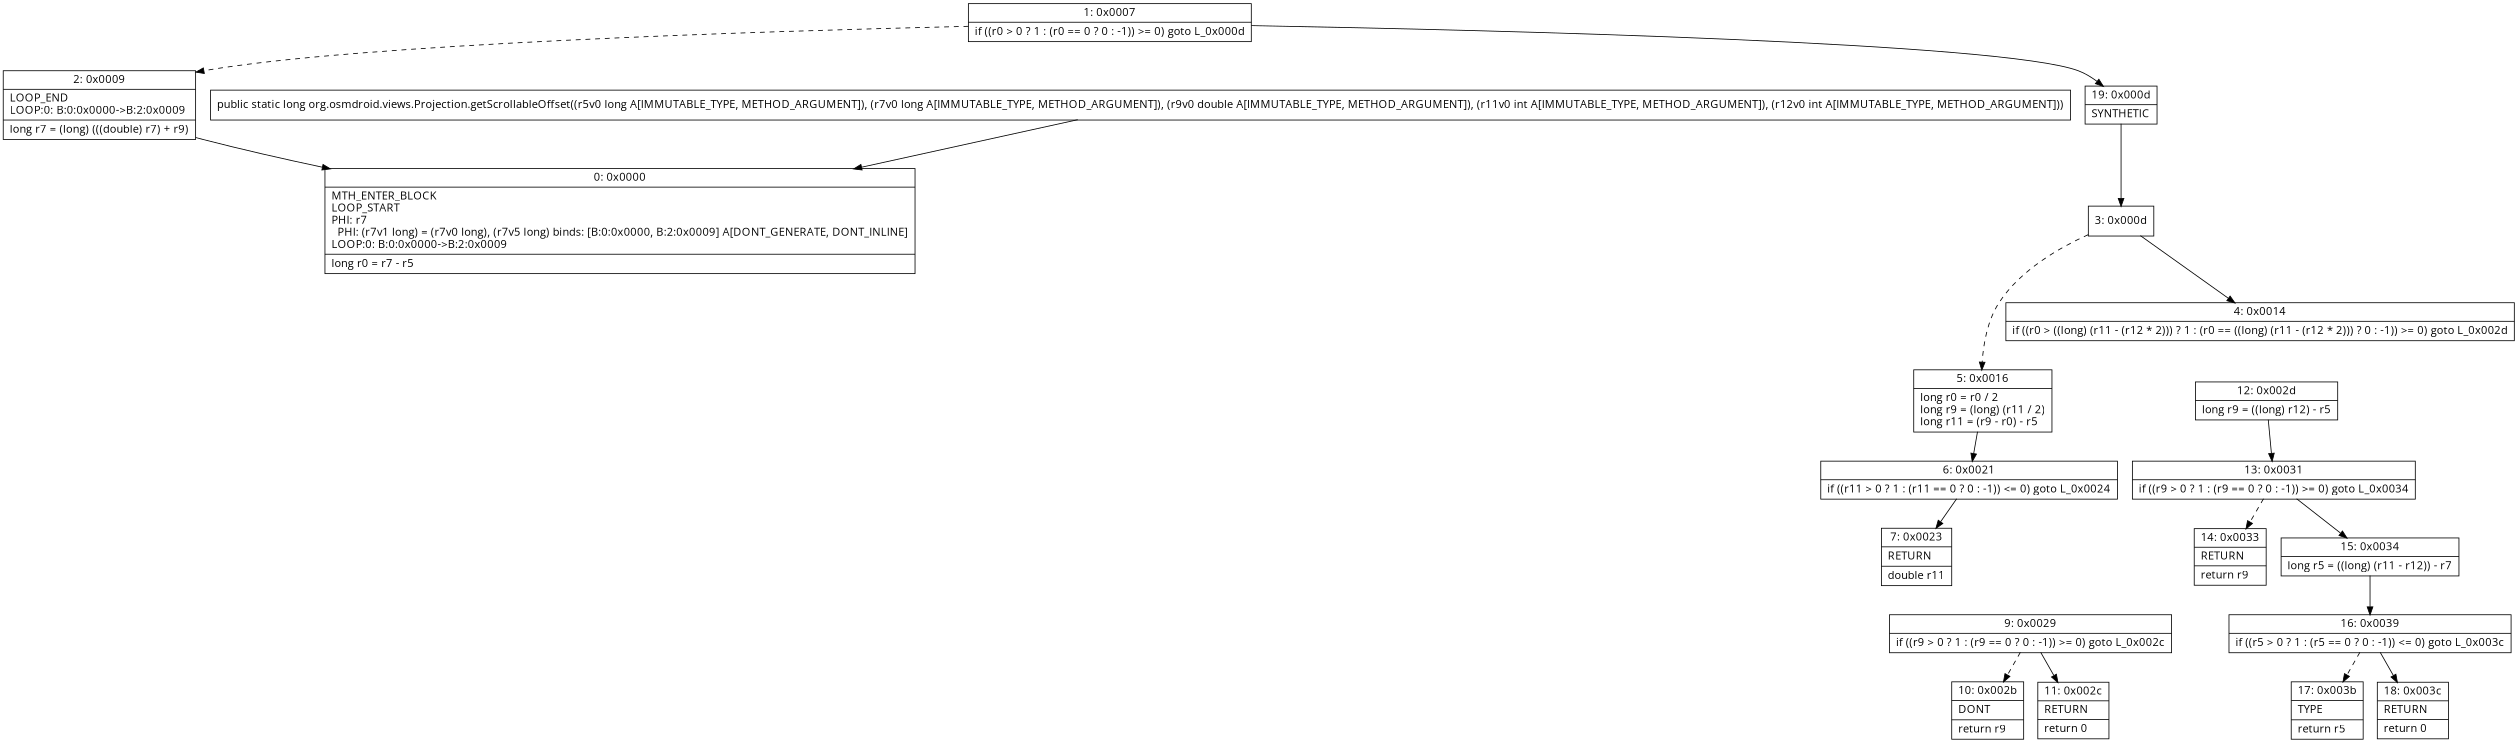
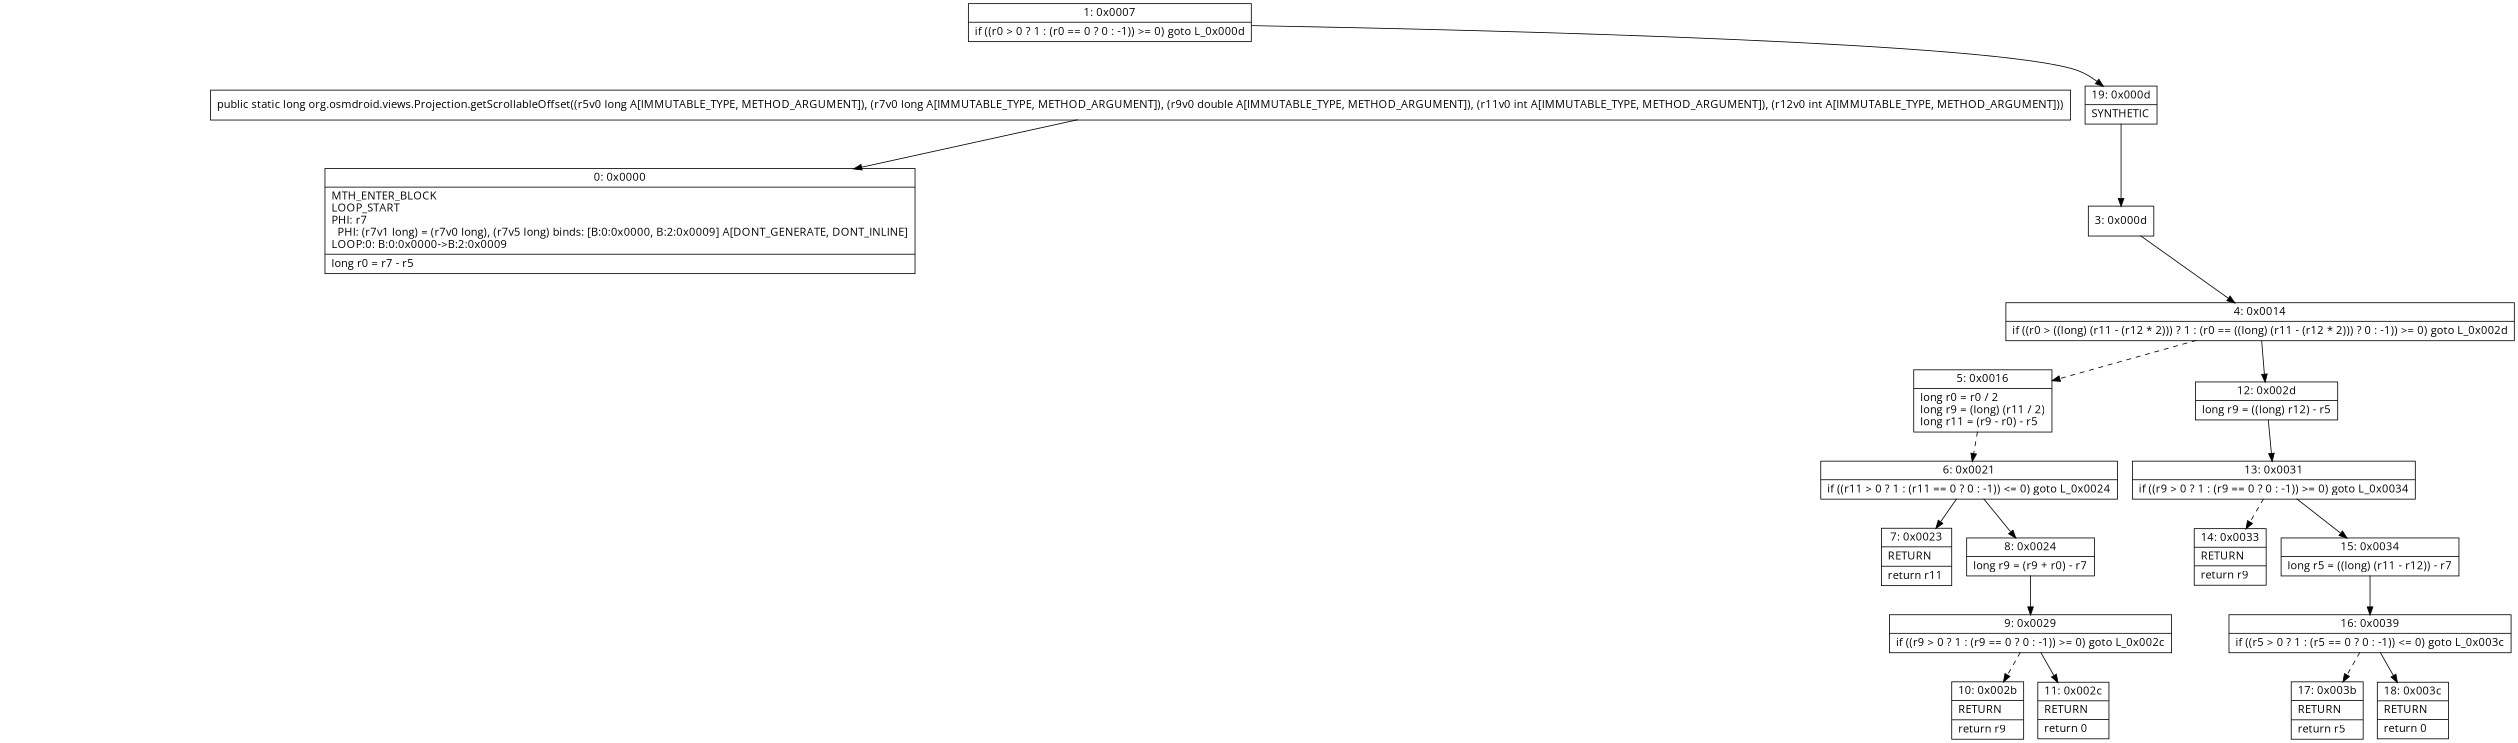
(99, 105) -> none
(2015, 283) -> (2128, 359)
none -> (2263, 357)
(1976, 443) -> (1976, 443)
none -> (2031, 557)
(1917, 576) -> (1915, 576)
(1974, 710) -> (1980, 710)
(2310, 710) -> (2320, 710)
